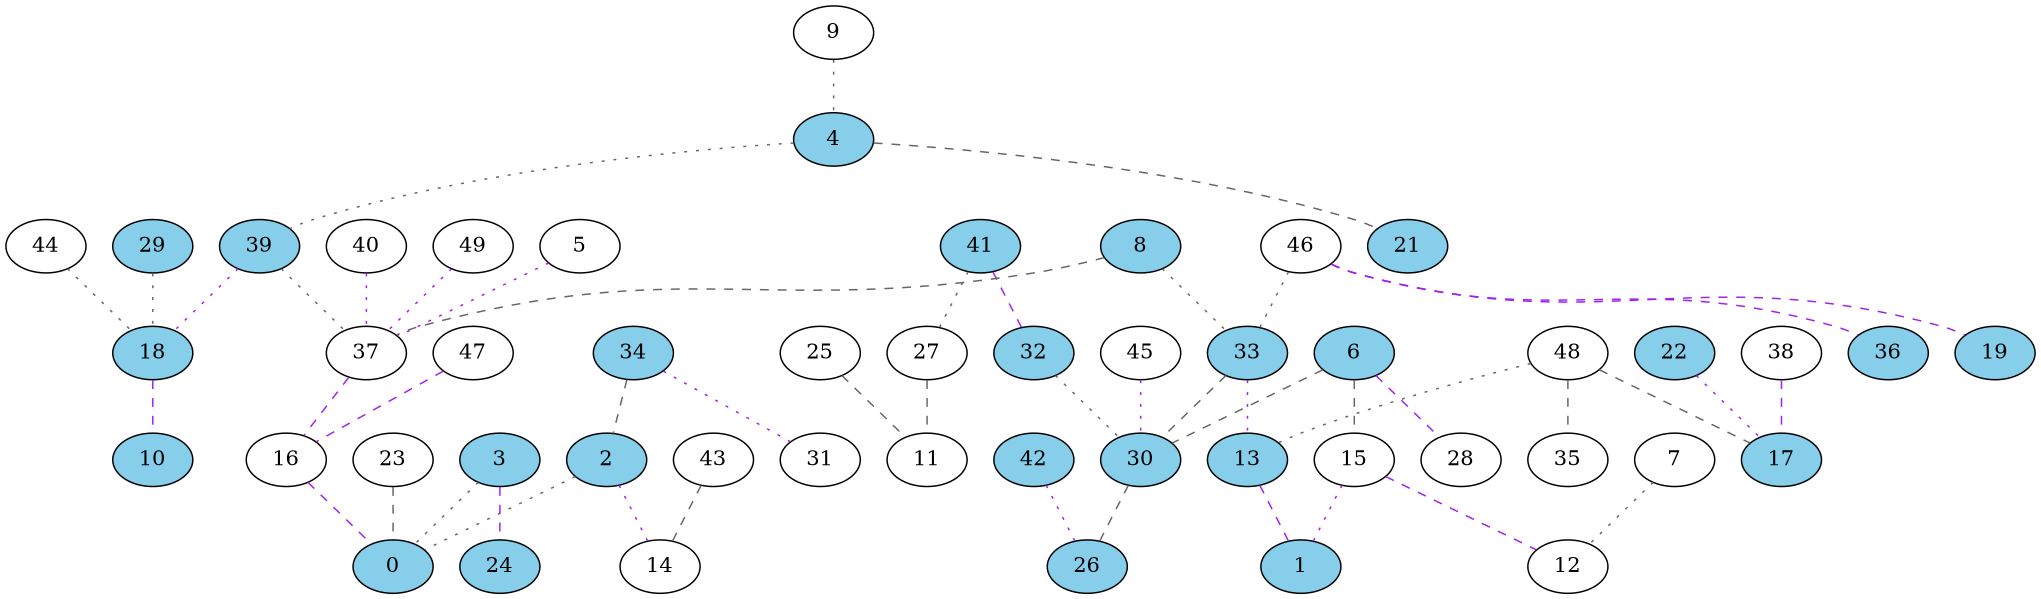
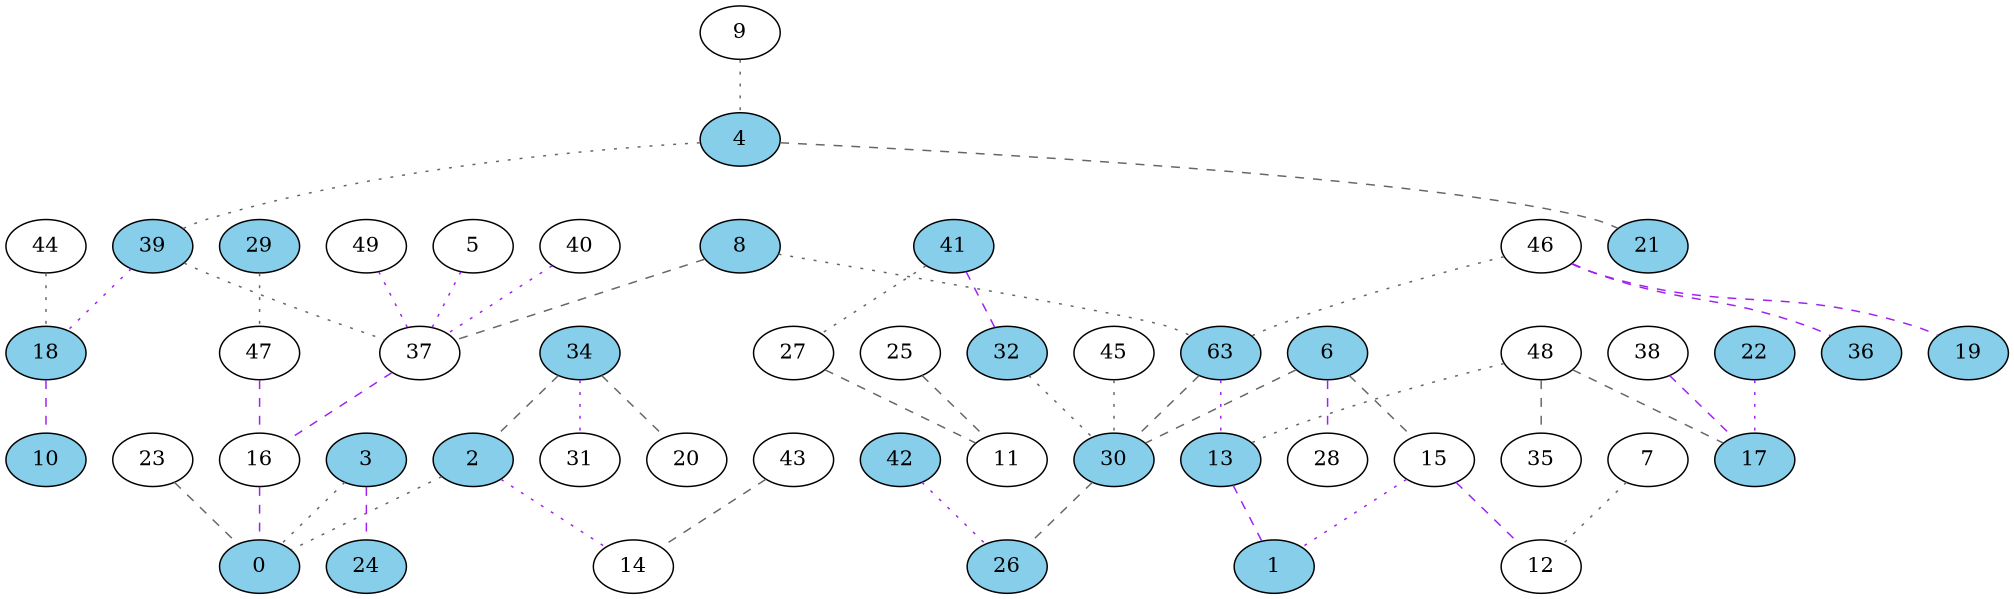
(153, 300) -> (260, 305)
(1247, 353) -> (1221, 353)
(1141, 407) -> (1114, 407)
none -> (687, 460)
